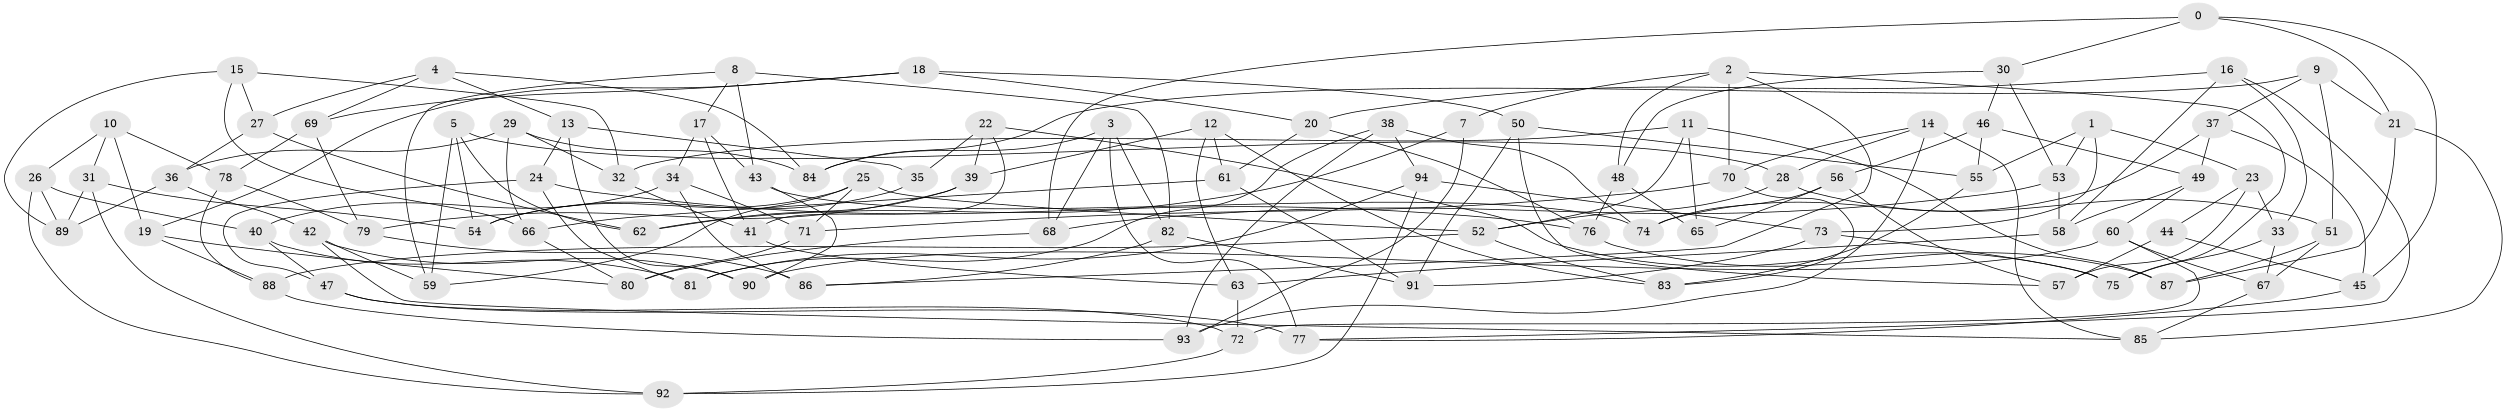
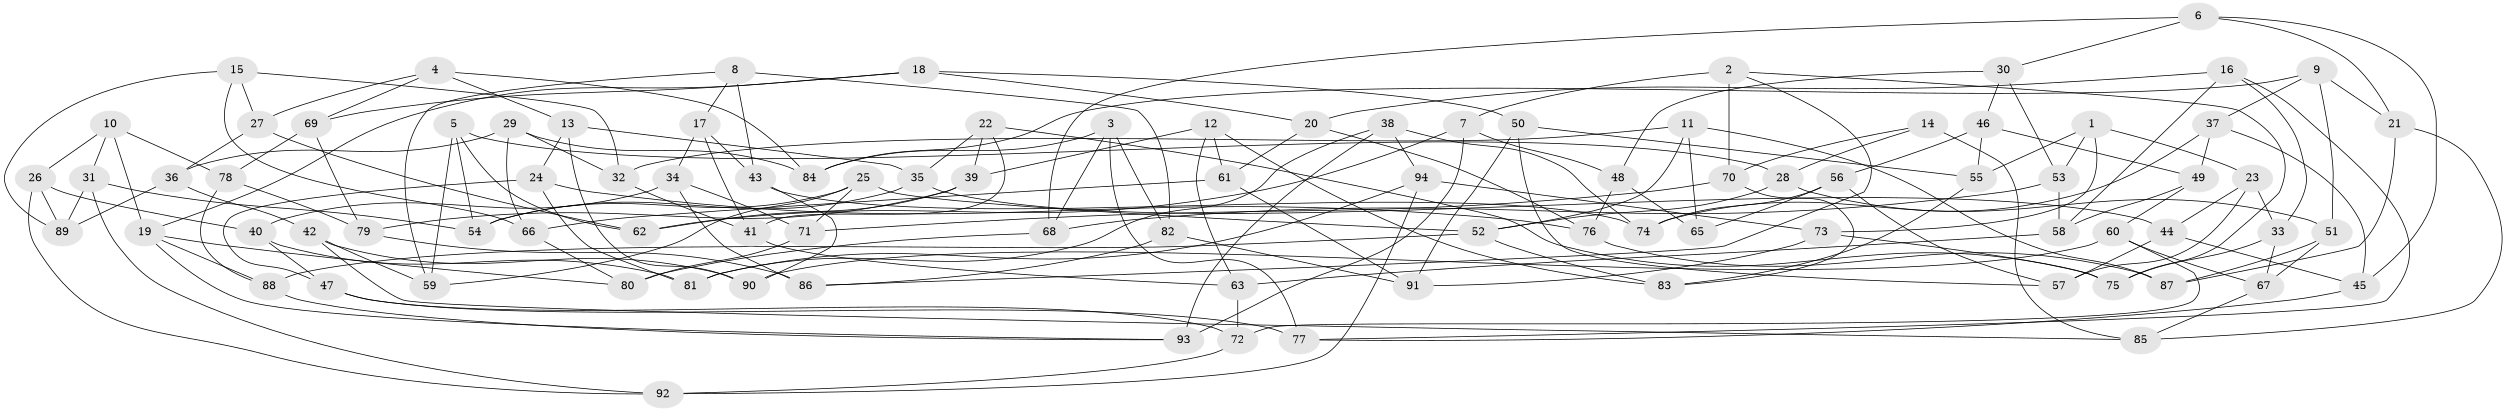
(2198, 16) -> (2198, 16)
(1645, 102) -> (1540, 152)
none -> (1573, 204)
(1598, 311) -> (650, 329)
